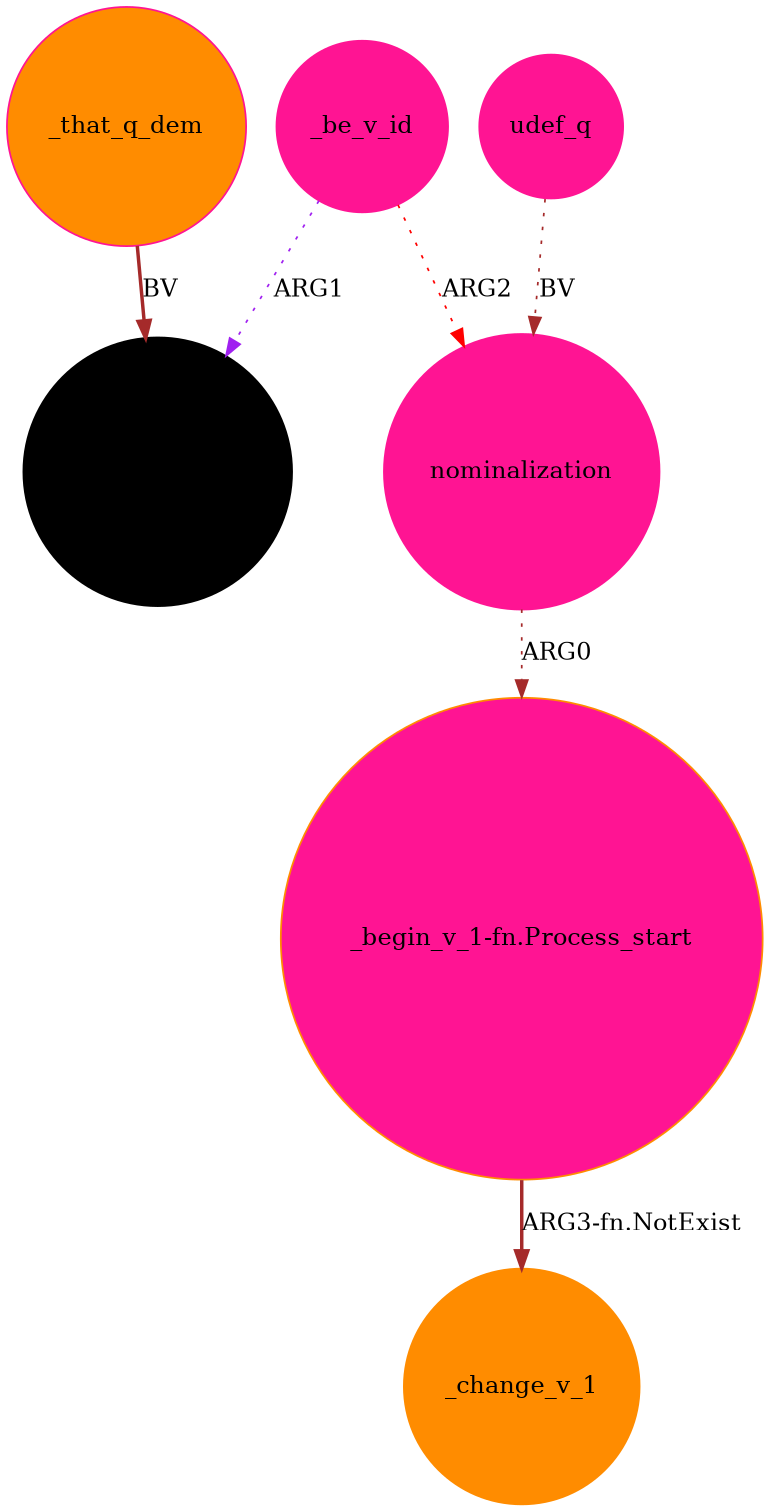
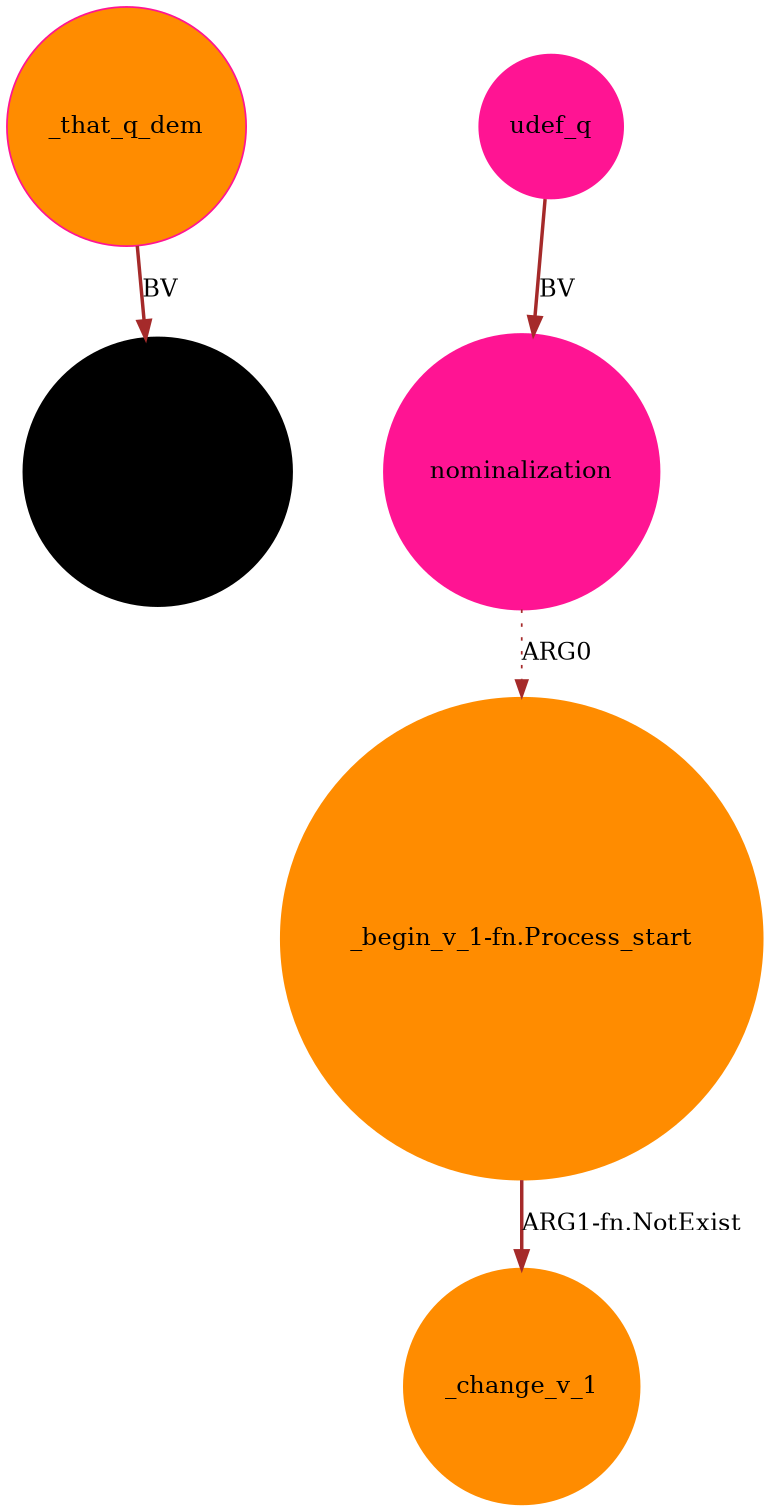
(362, 127) -> none
(540, 258) -> (540, 258)
(522, 939) -> (522, 939)
(632, 1224) -> (632, 1224)
